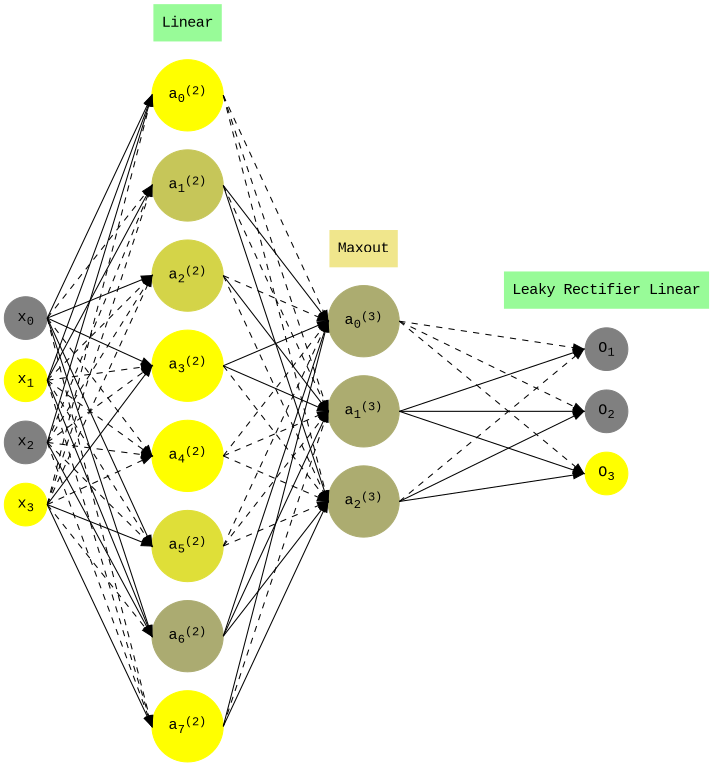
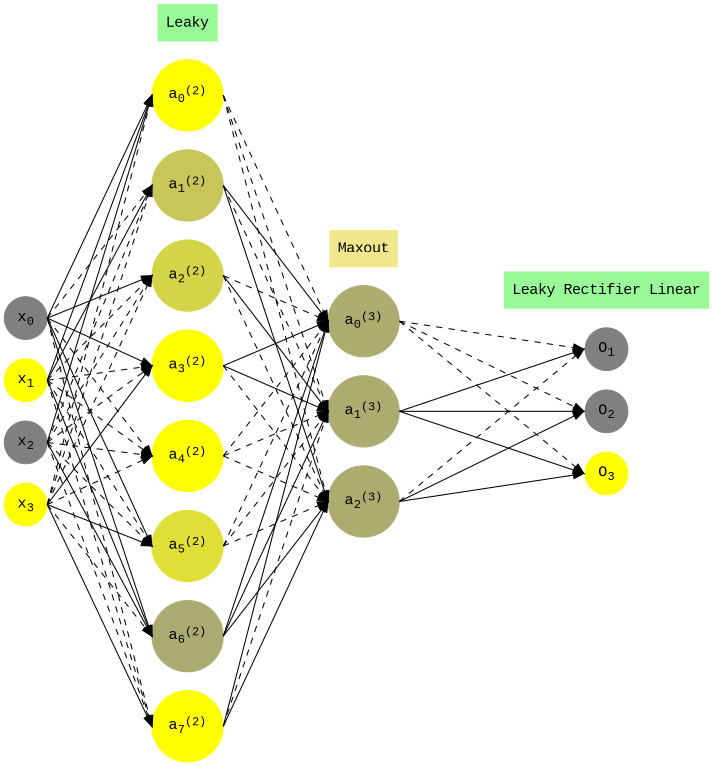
(188, 23) -> (188, 23)
